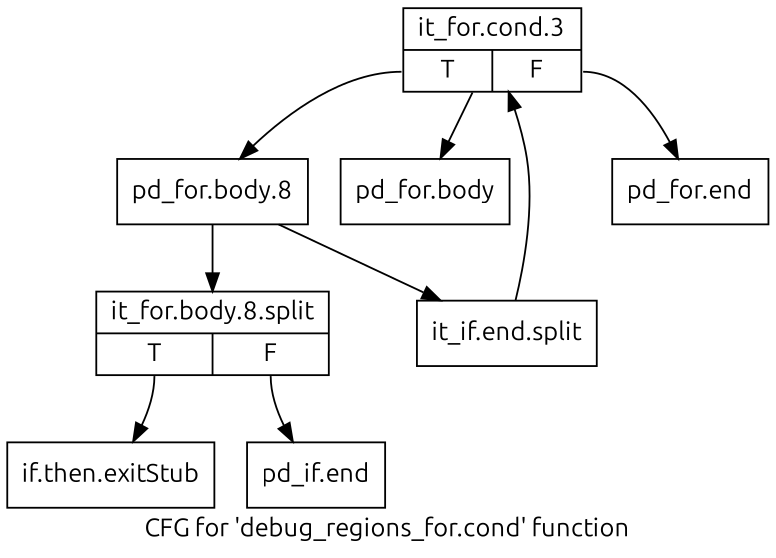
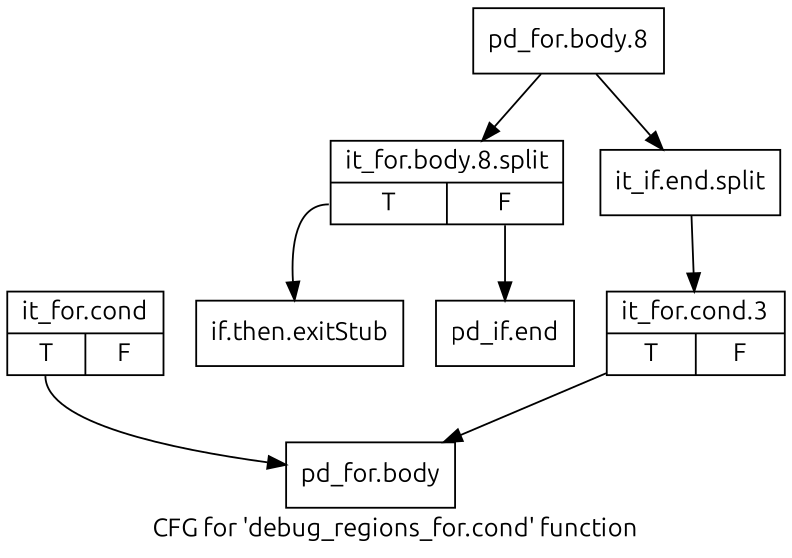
(321, 95) -> none
(690, 192) -> none
none -> (85, 333)
